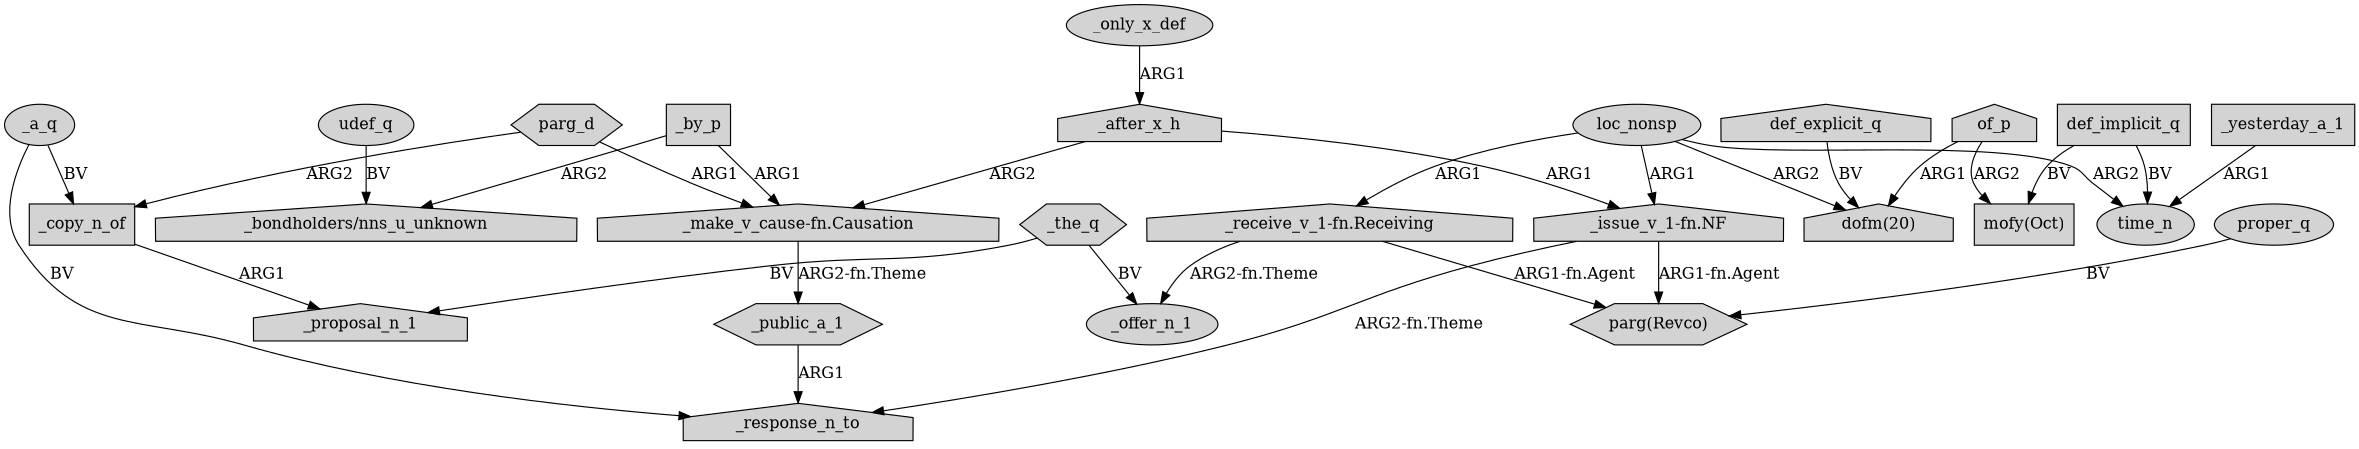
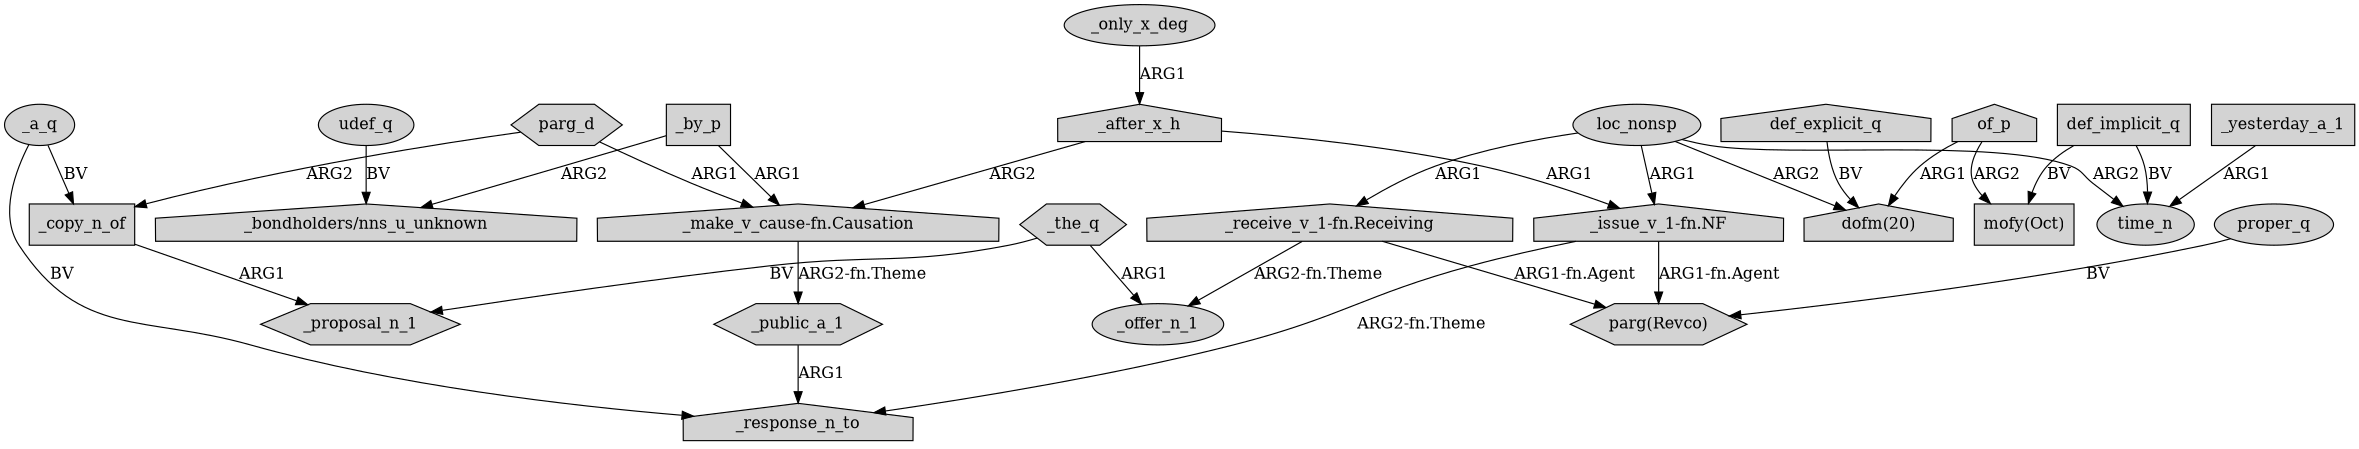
(1140, 25) -> (1140, 25)
(1130, 274) -> (1145, 274)
(360, 324) -> (360, 324)
